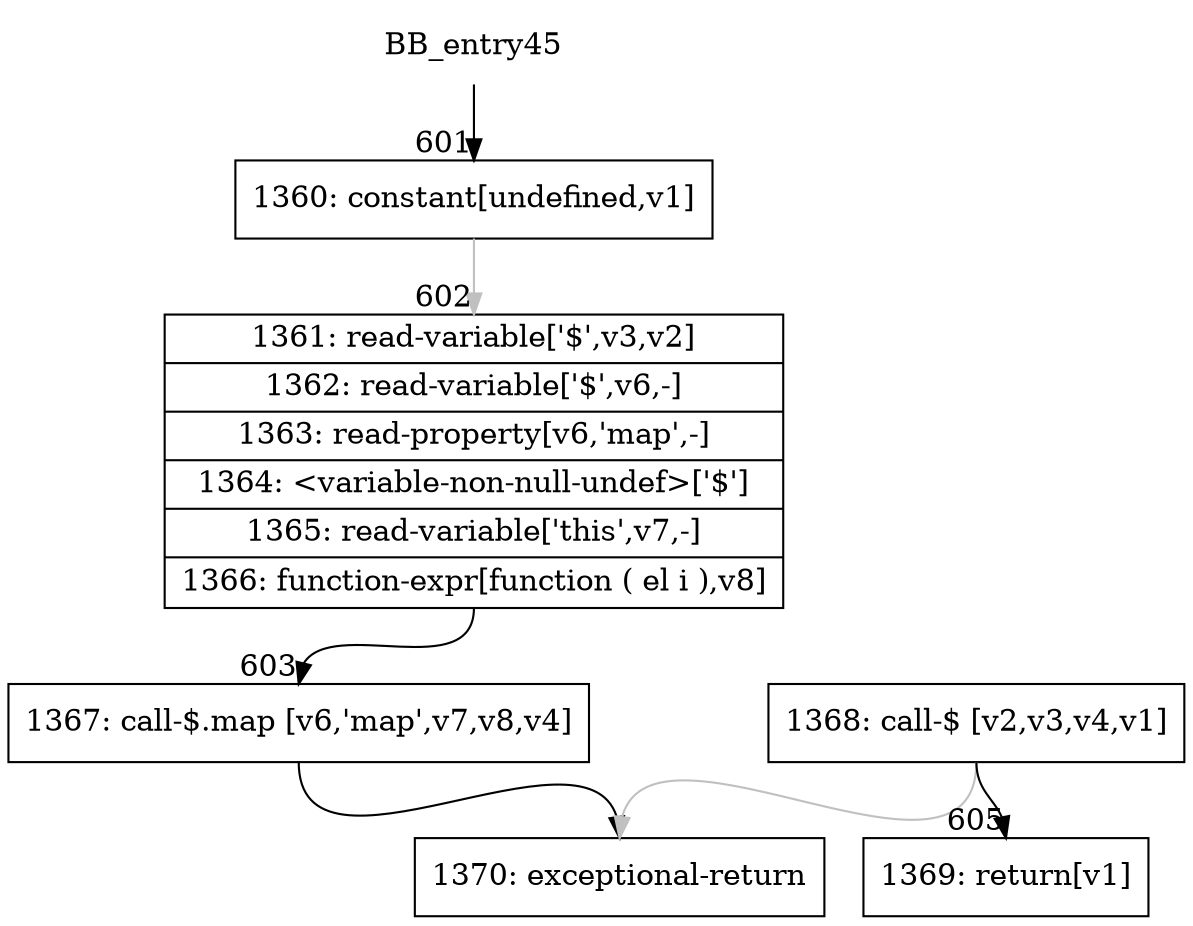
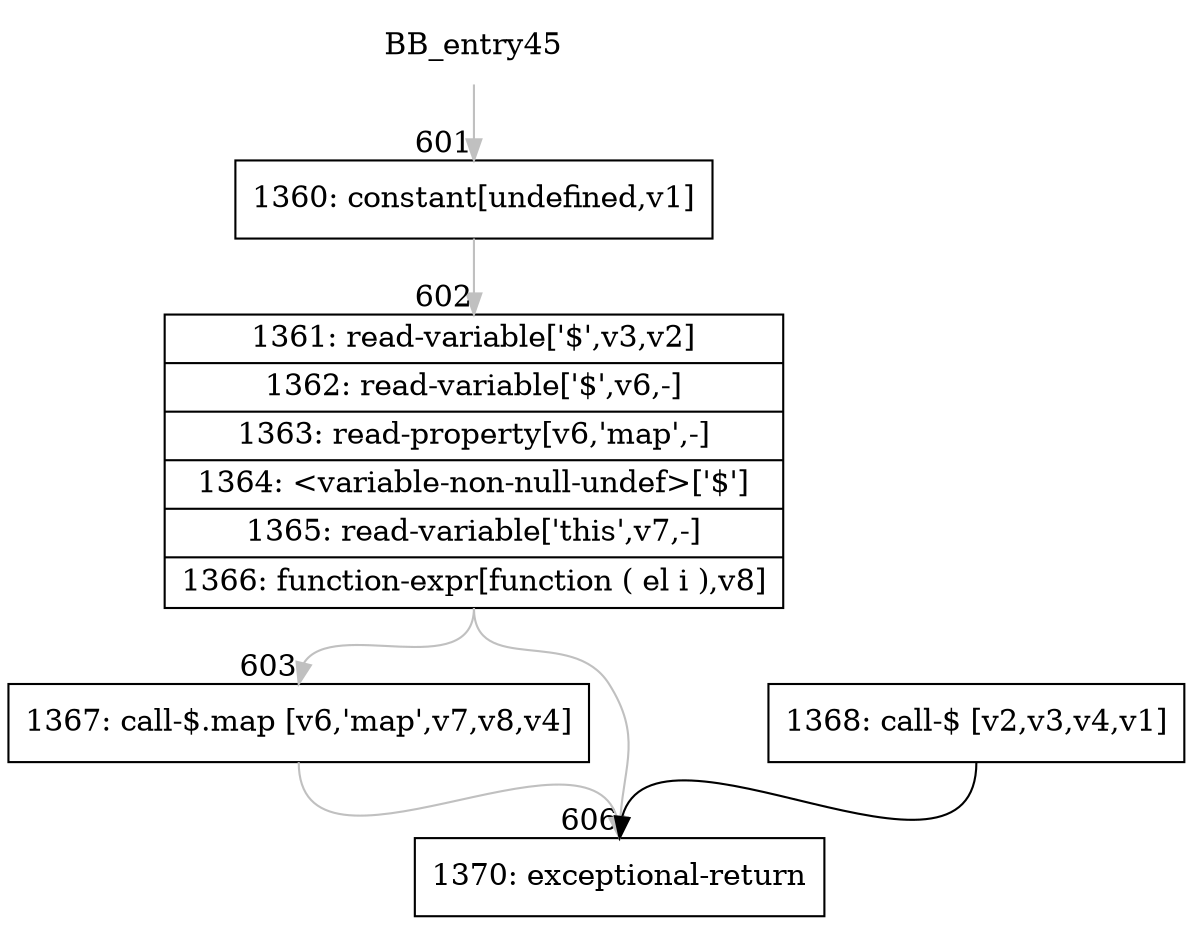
(474, 112) -> (474, 112)
(397, 647) -> (397, 647)
none -> (598, 673)
(449, 802) -> (449, 802)
(808, 803) -> (808, 803)
(1006, 877) -> none
